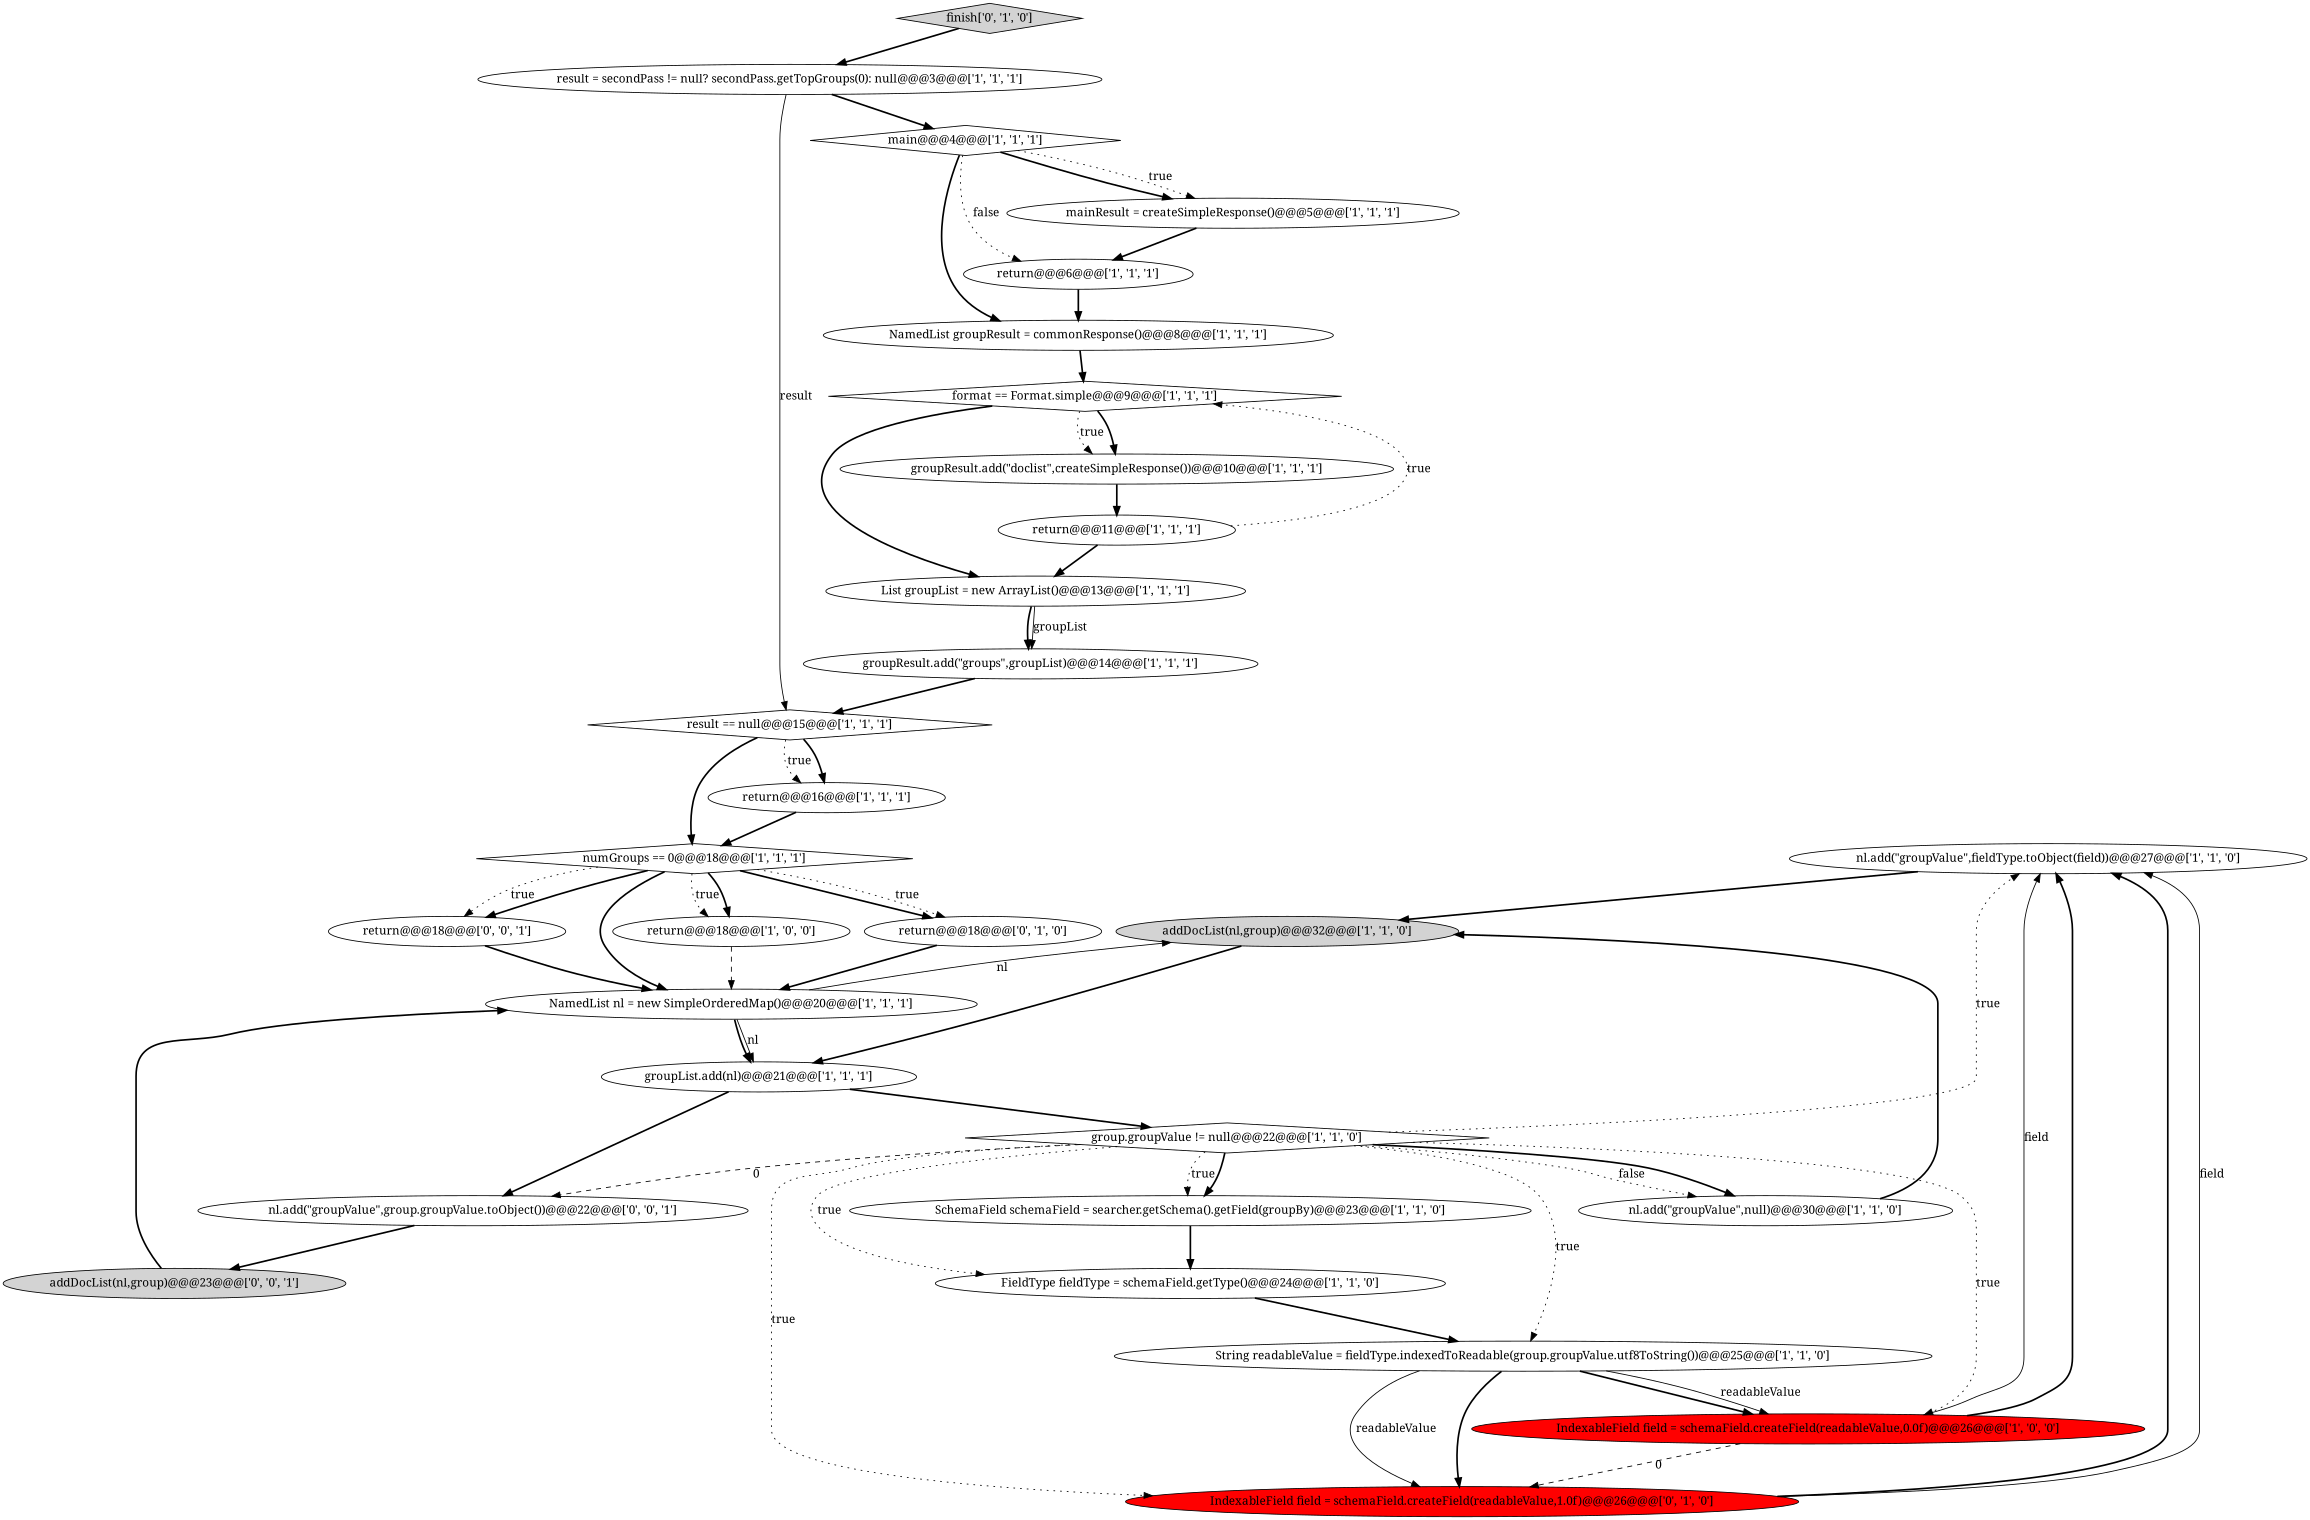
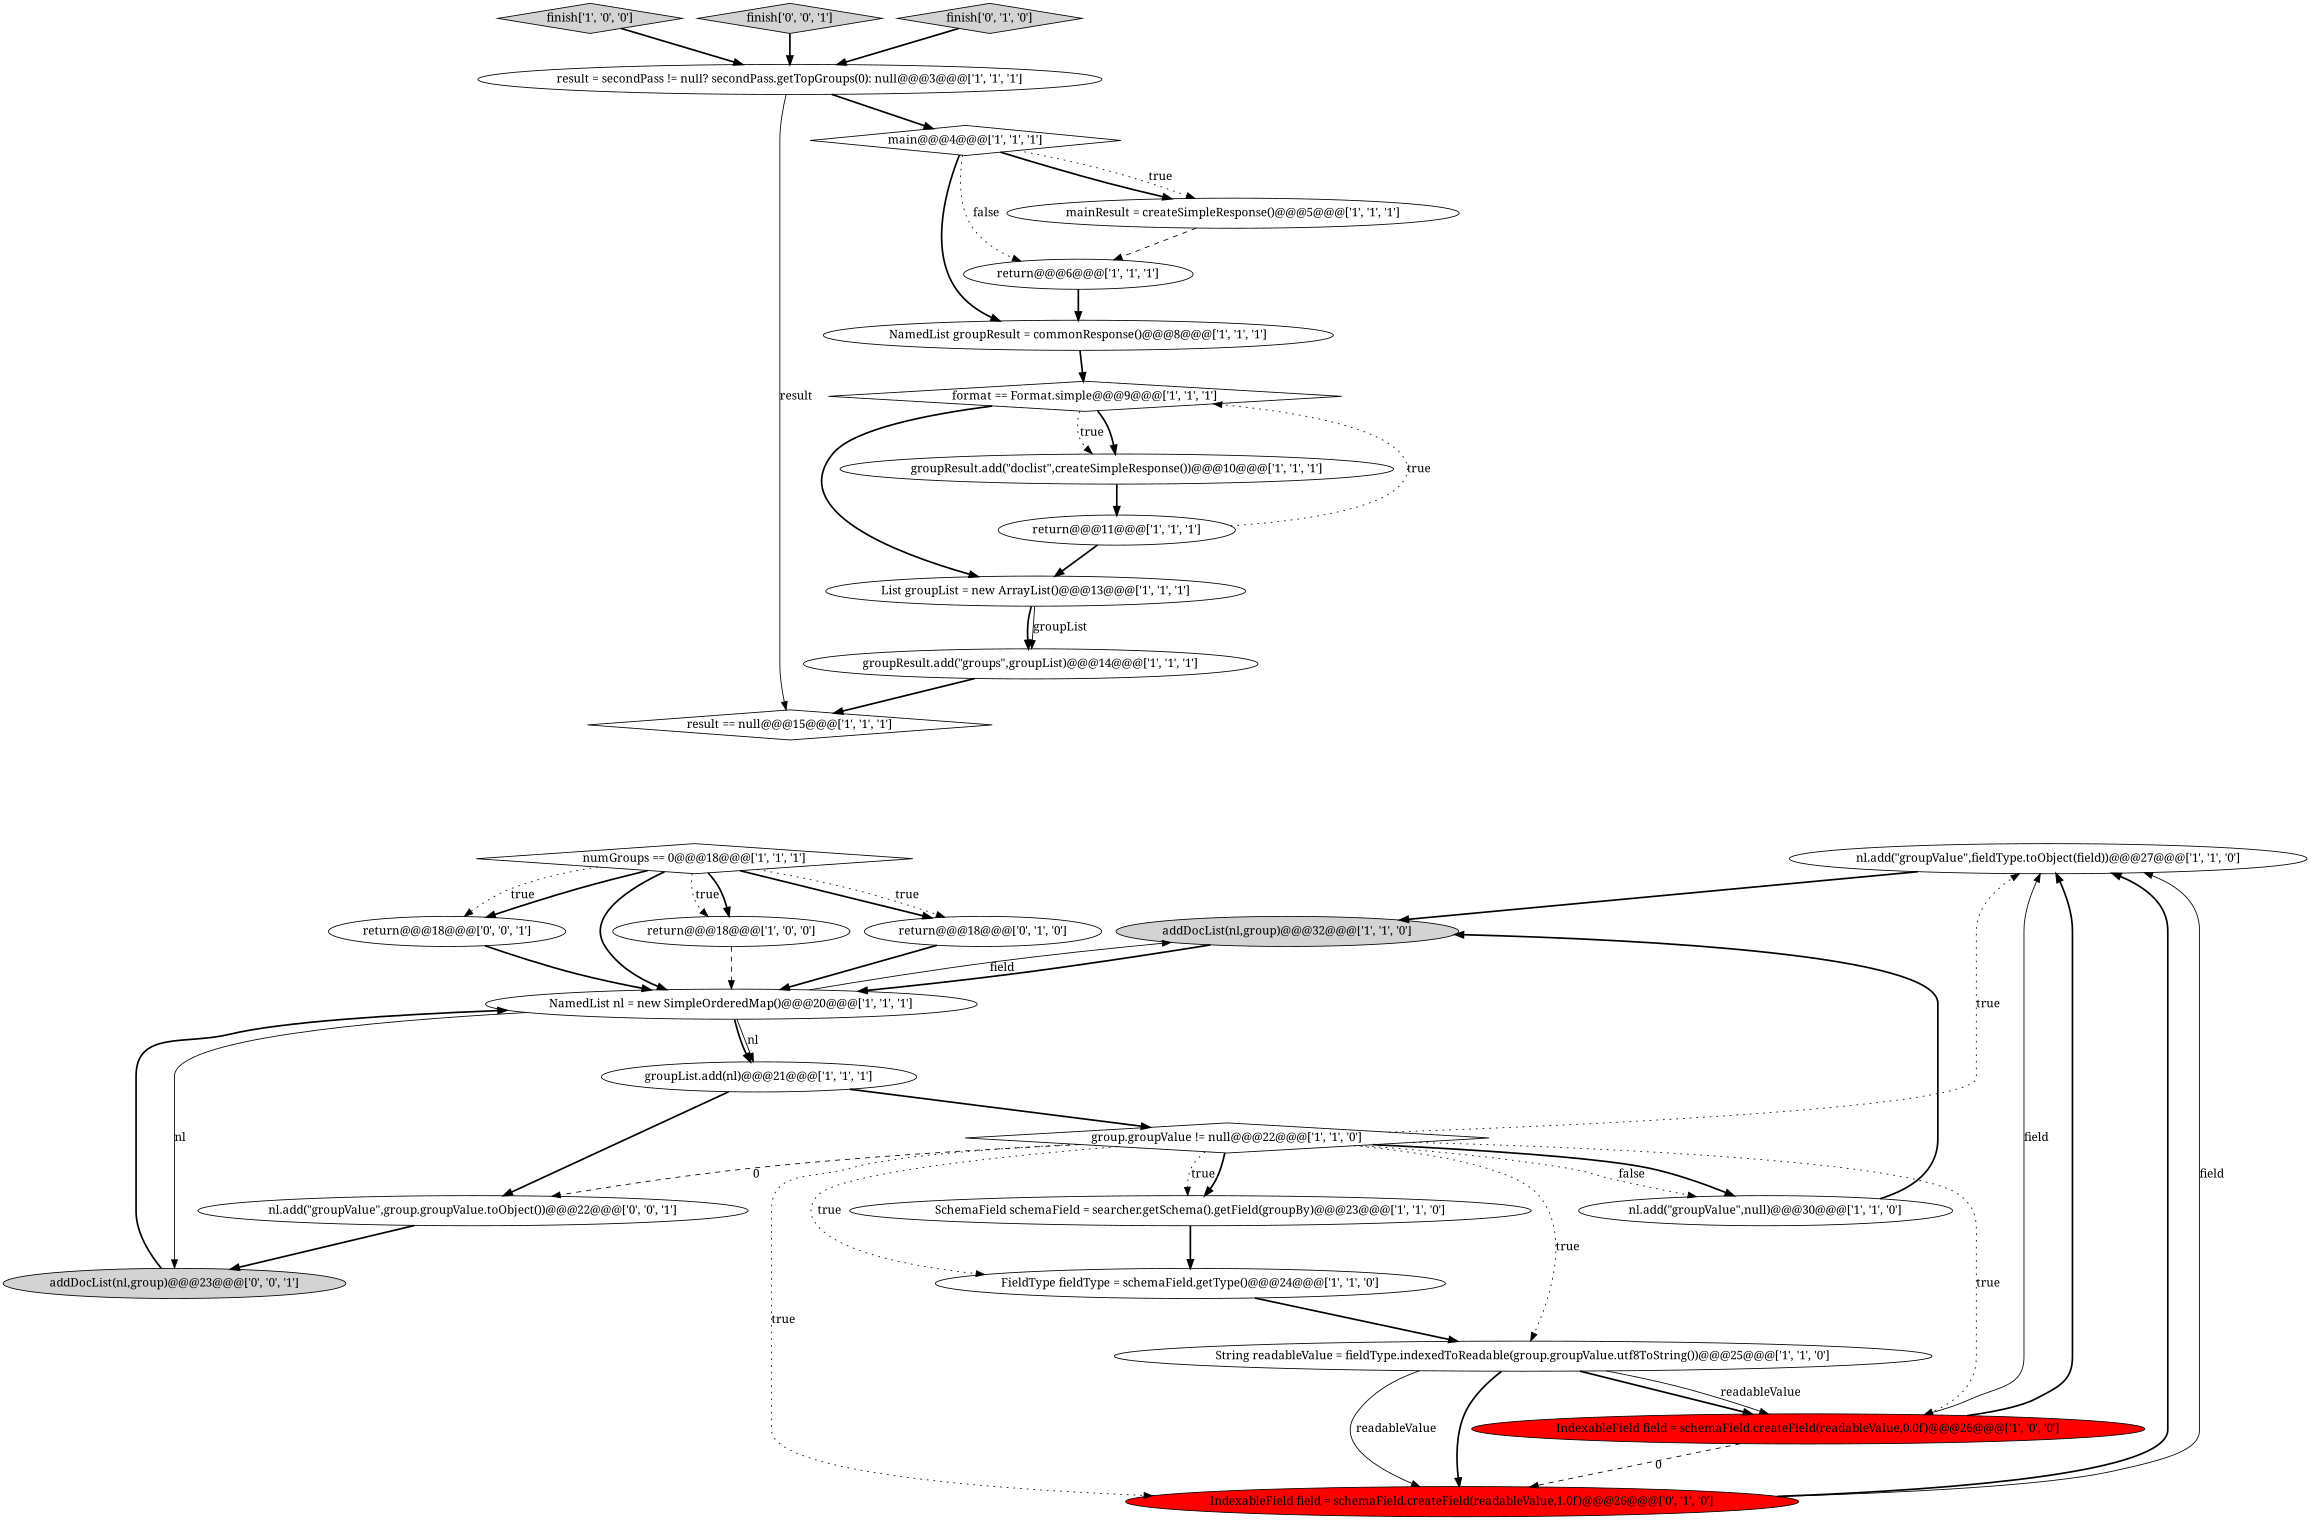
none -> (590, 18)
none -> (790, 18)
(1159, 242) -> (1159, 242)
(706, 775) -> none
(827, 798) -> none
(1002, 968) -> (1002, 968)
(1032, 1006) -> (1039, 970)
none -> (254, 1040)
